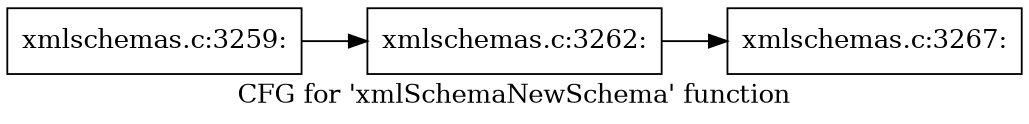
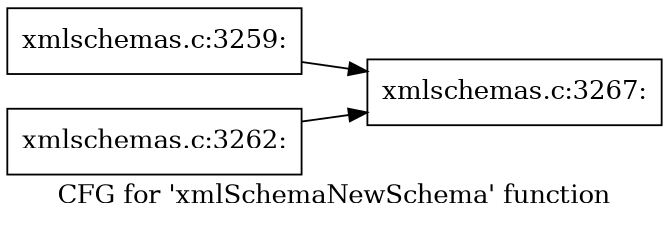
(325, 41) -> (325, 65)
